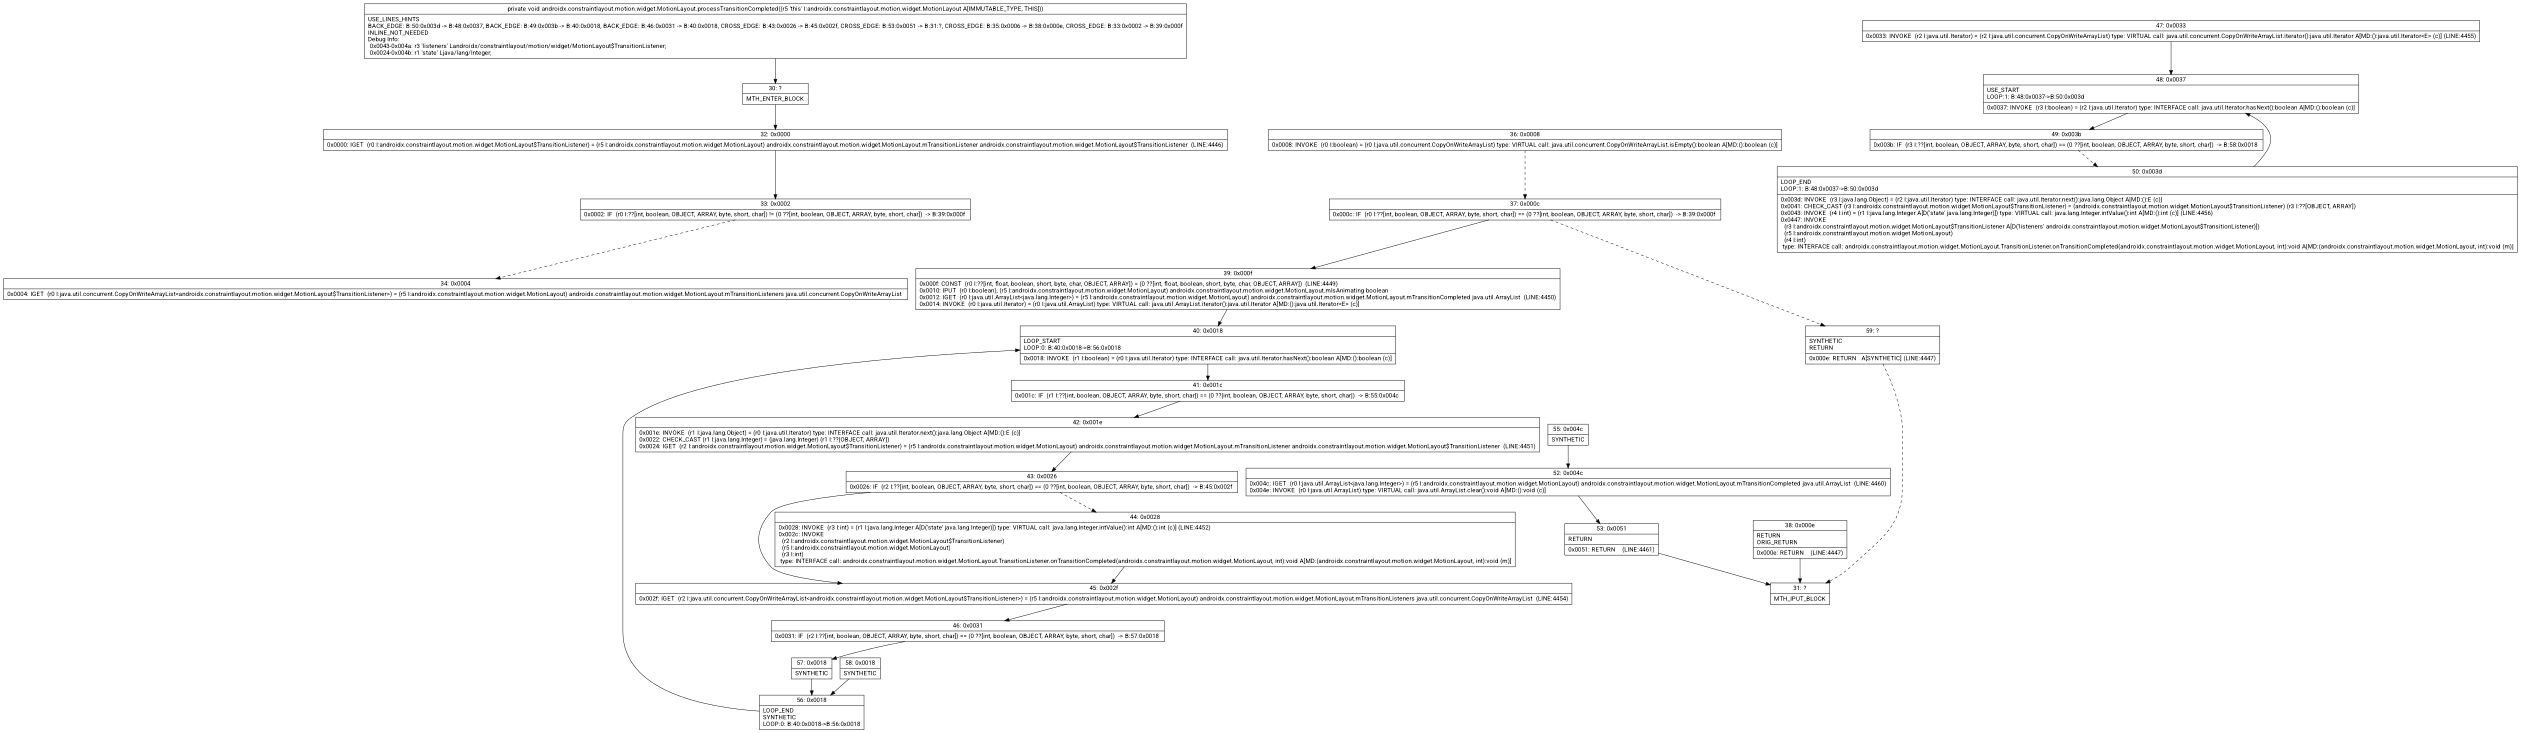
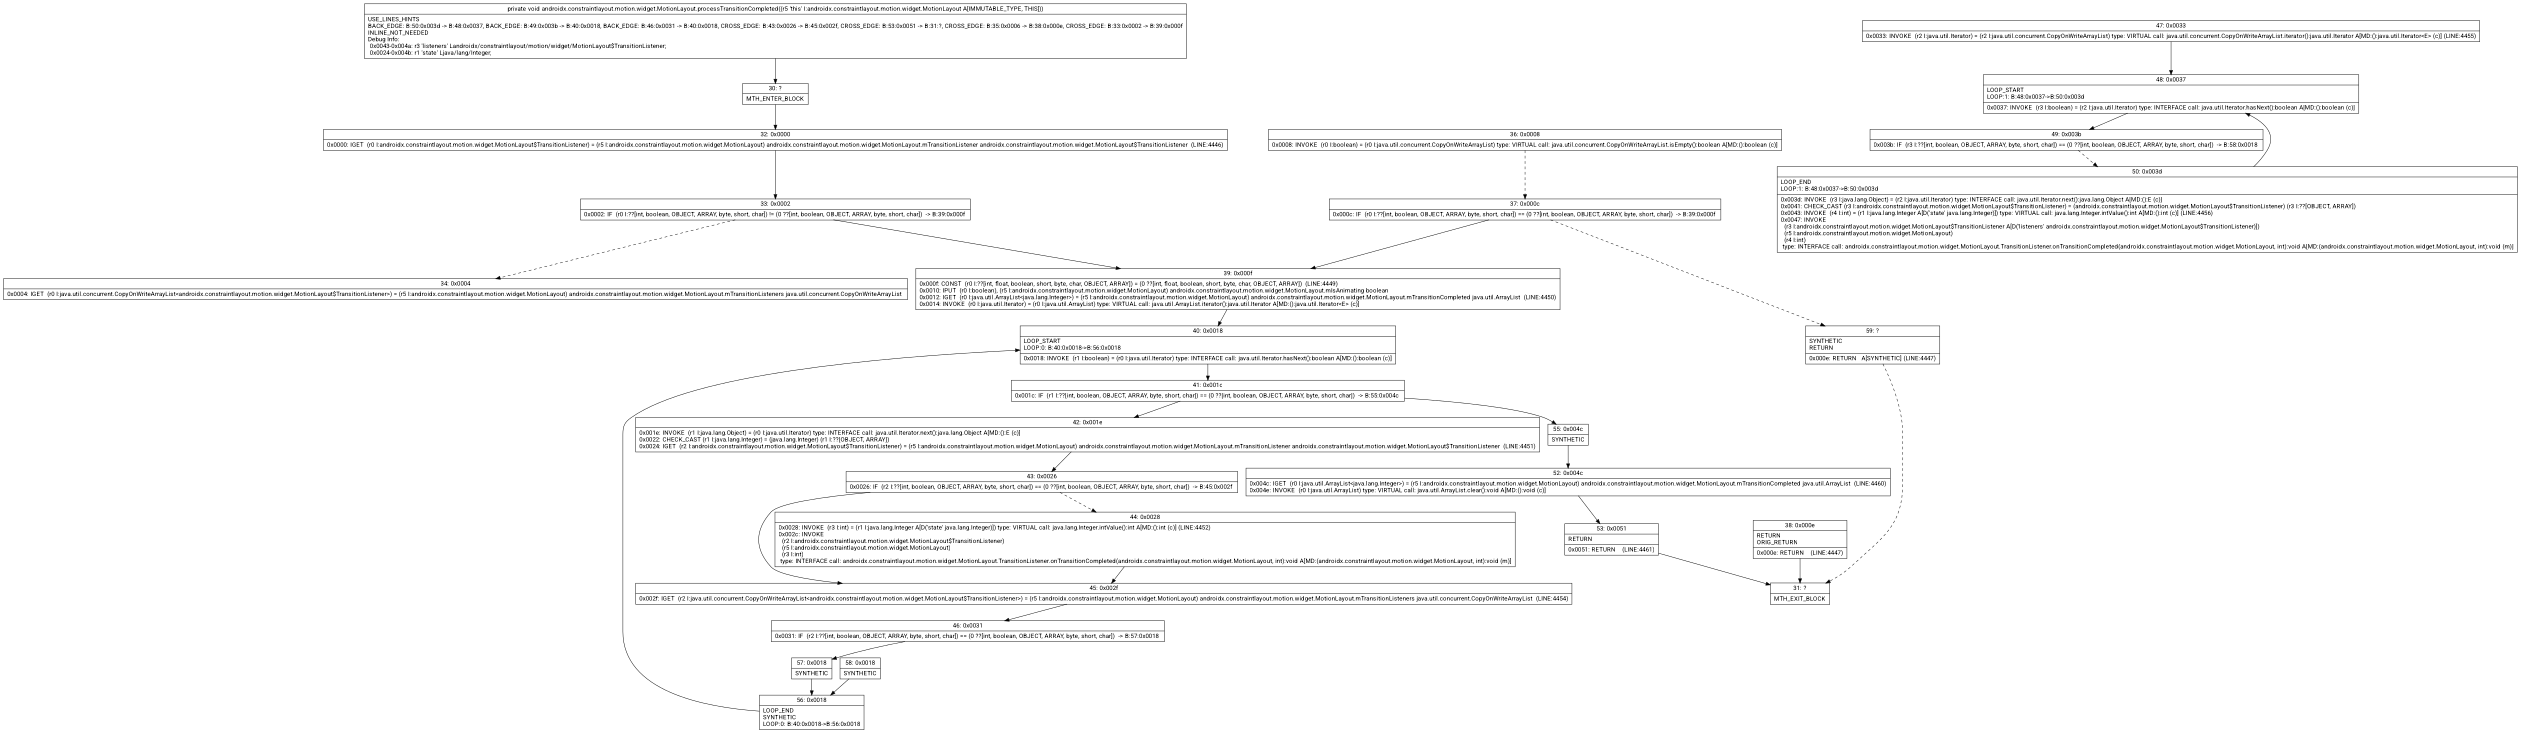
(2003, 90) -> (2006, 90)
(1805, 220) -> (1805, 220)
none -> (975, 244)
none -> (1479, 405)
(1800, 599) -> (1800, 599)
